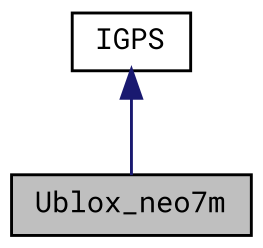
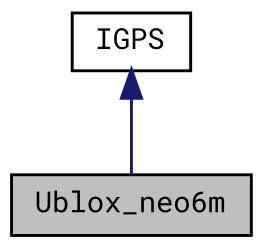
(131, 205) -> (131, 205)
